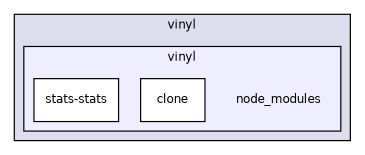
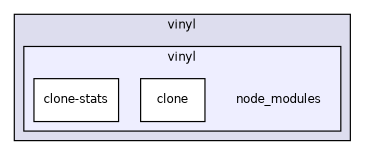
(76, 100) -> (76, 100)
